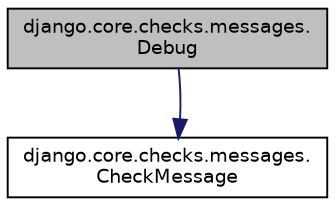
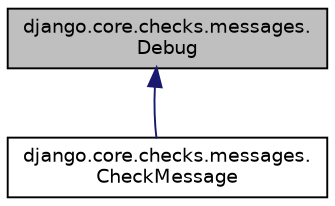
(180, 93) -> (155, 113)
